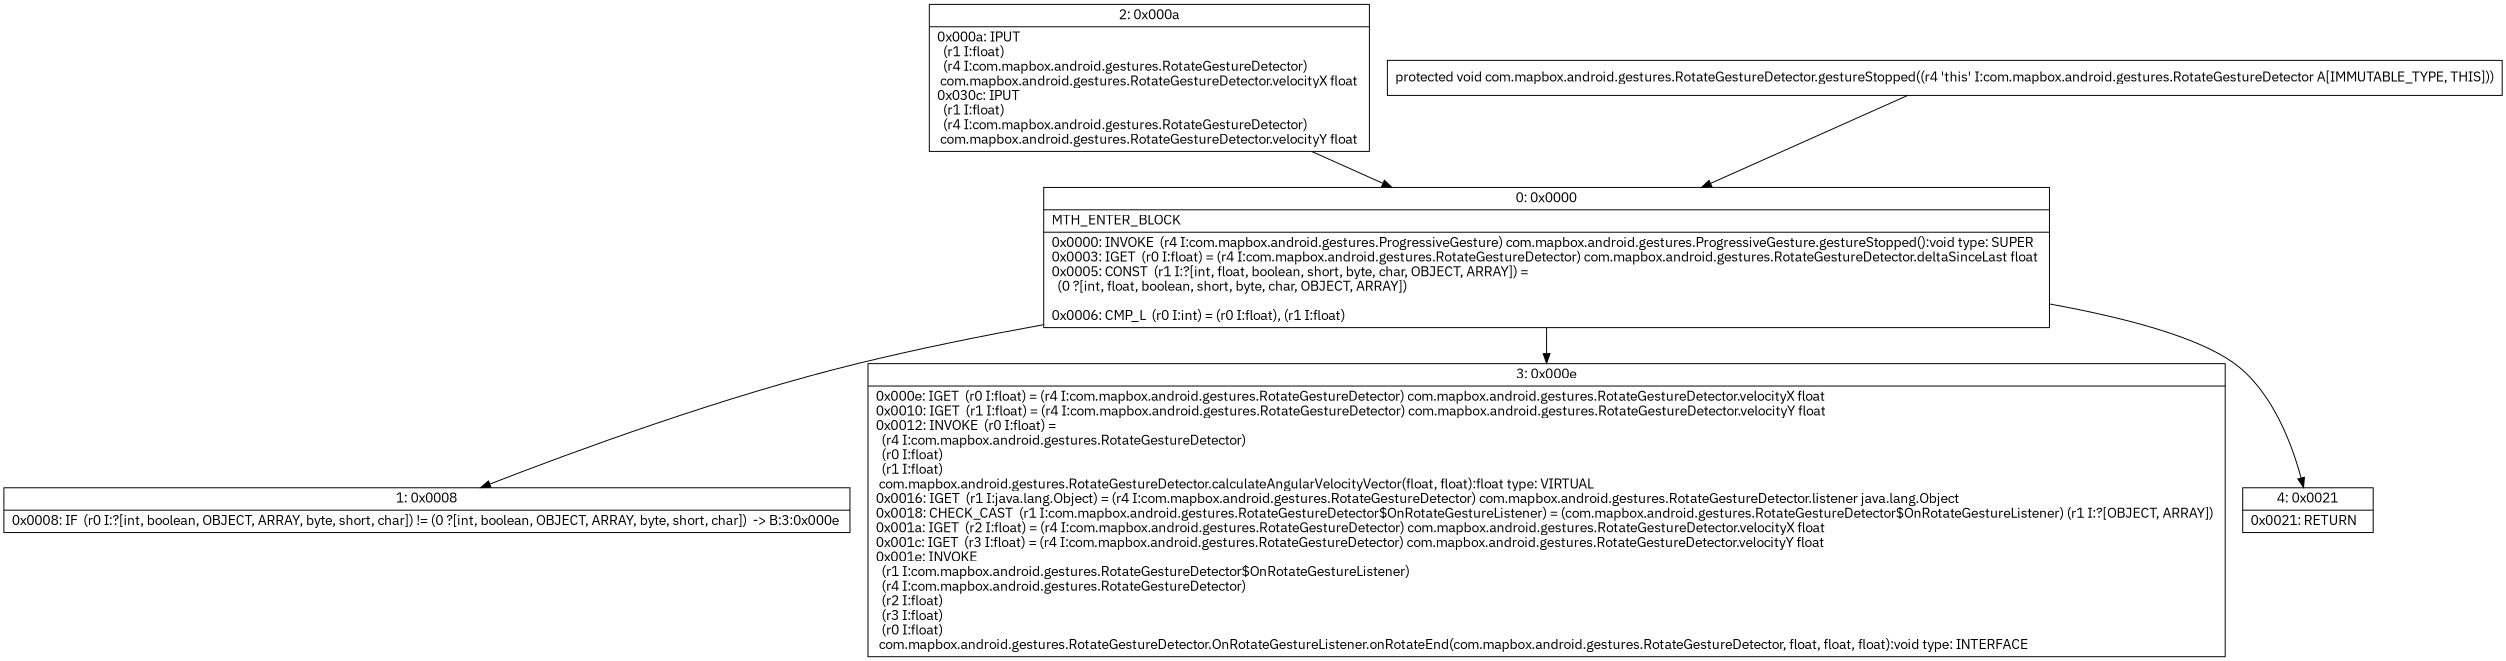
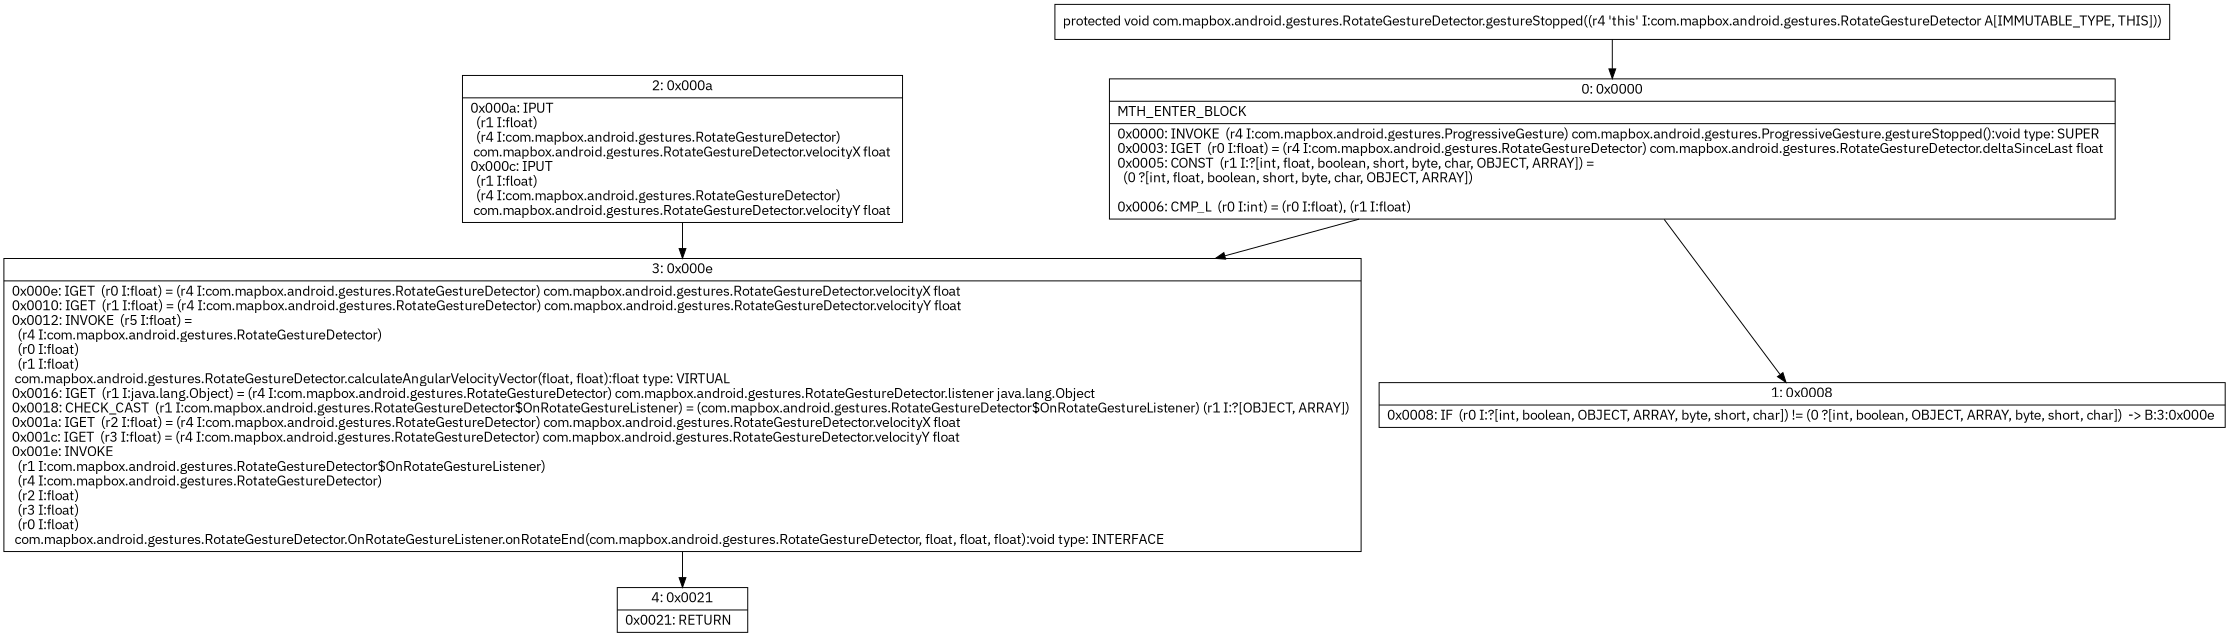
(981, 96) -> (515, 167)
(1347, 167) -> (683, 236)
(2208, 349) -> (683, 565)
(968, 426) -> (104, 321)
